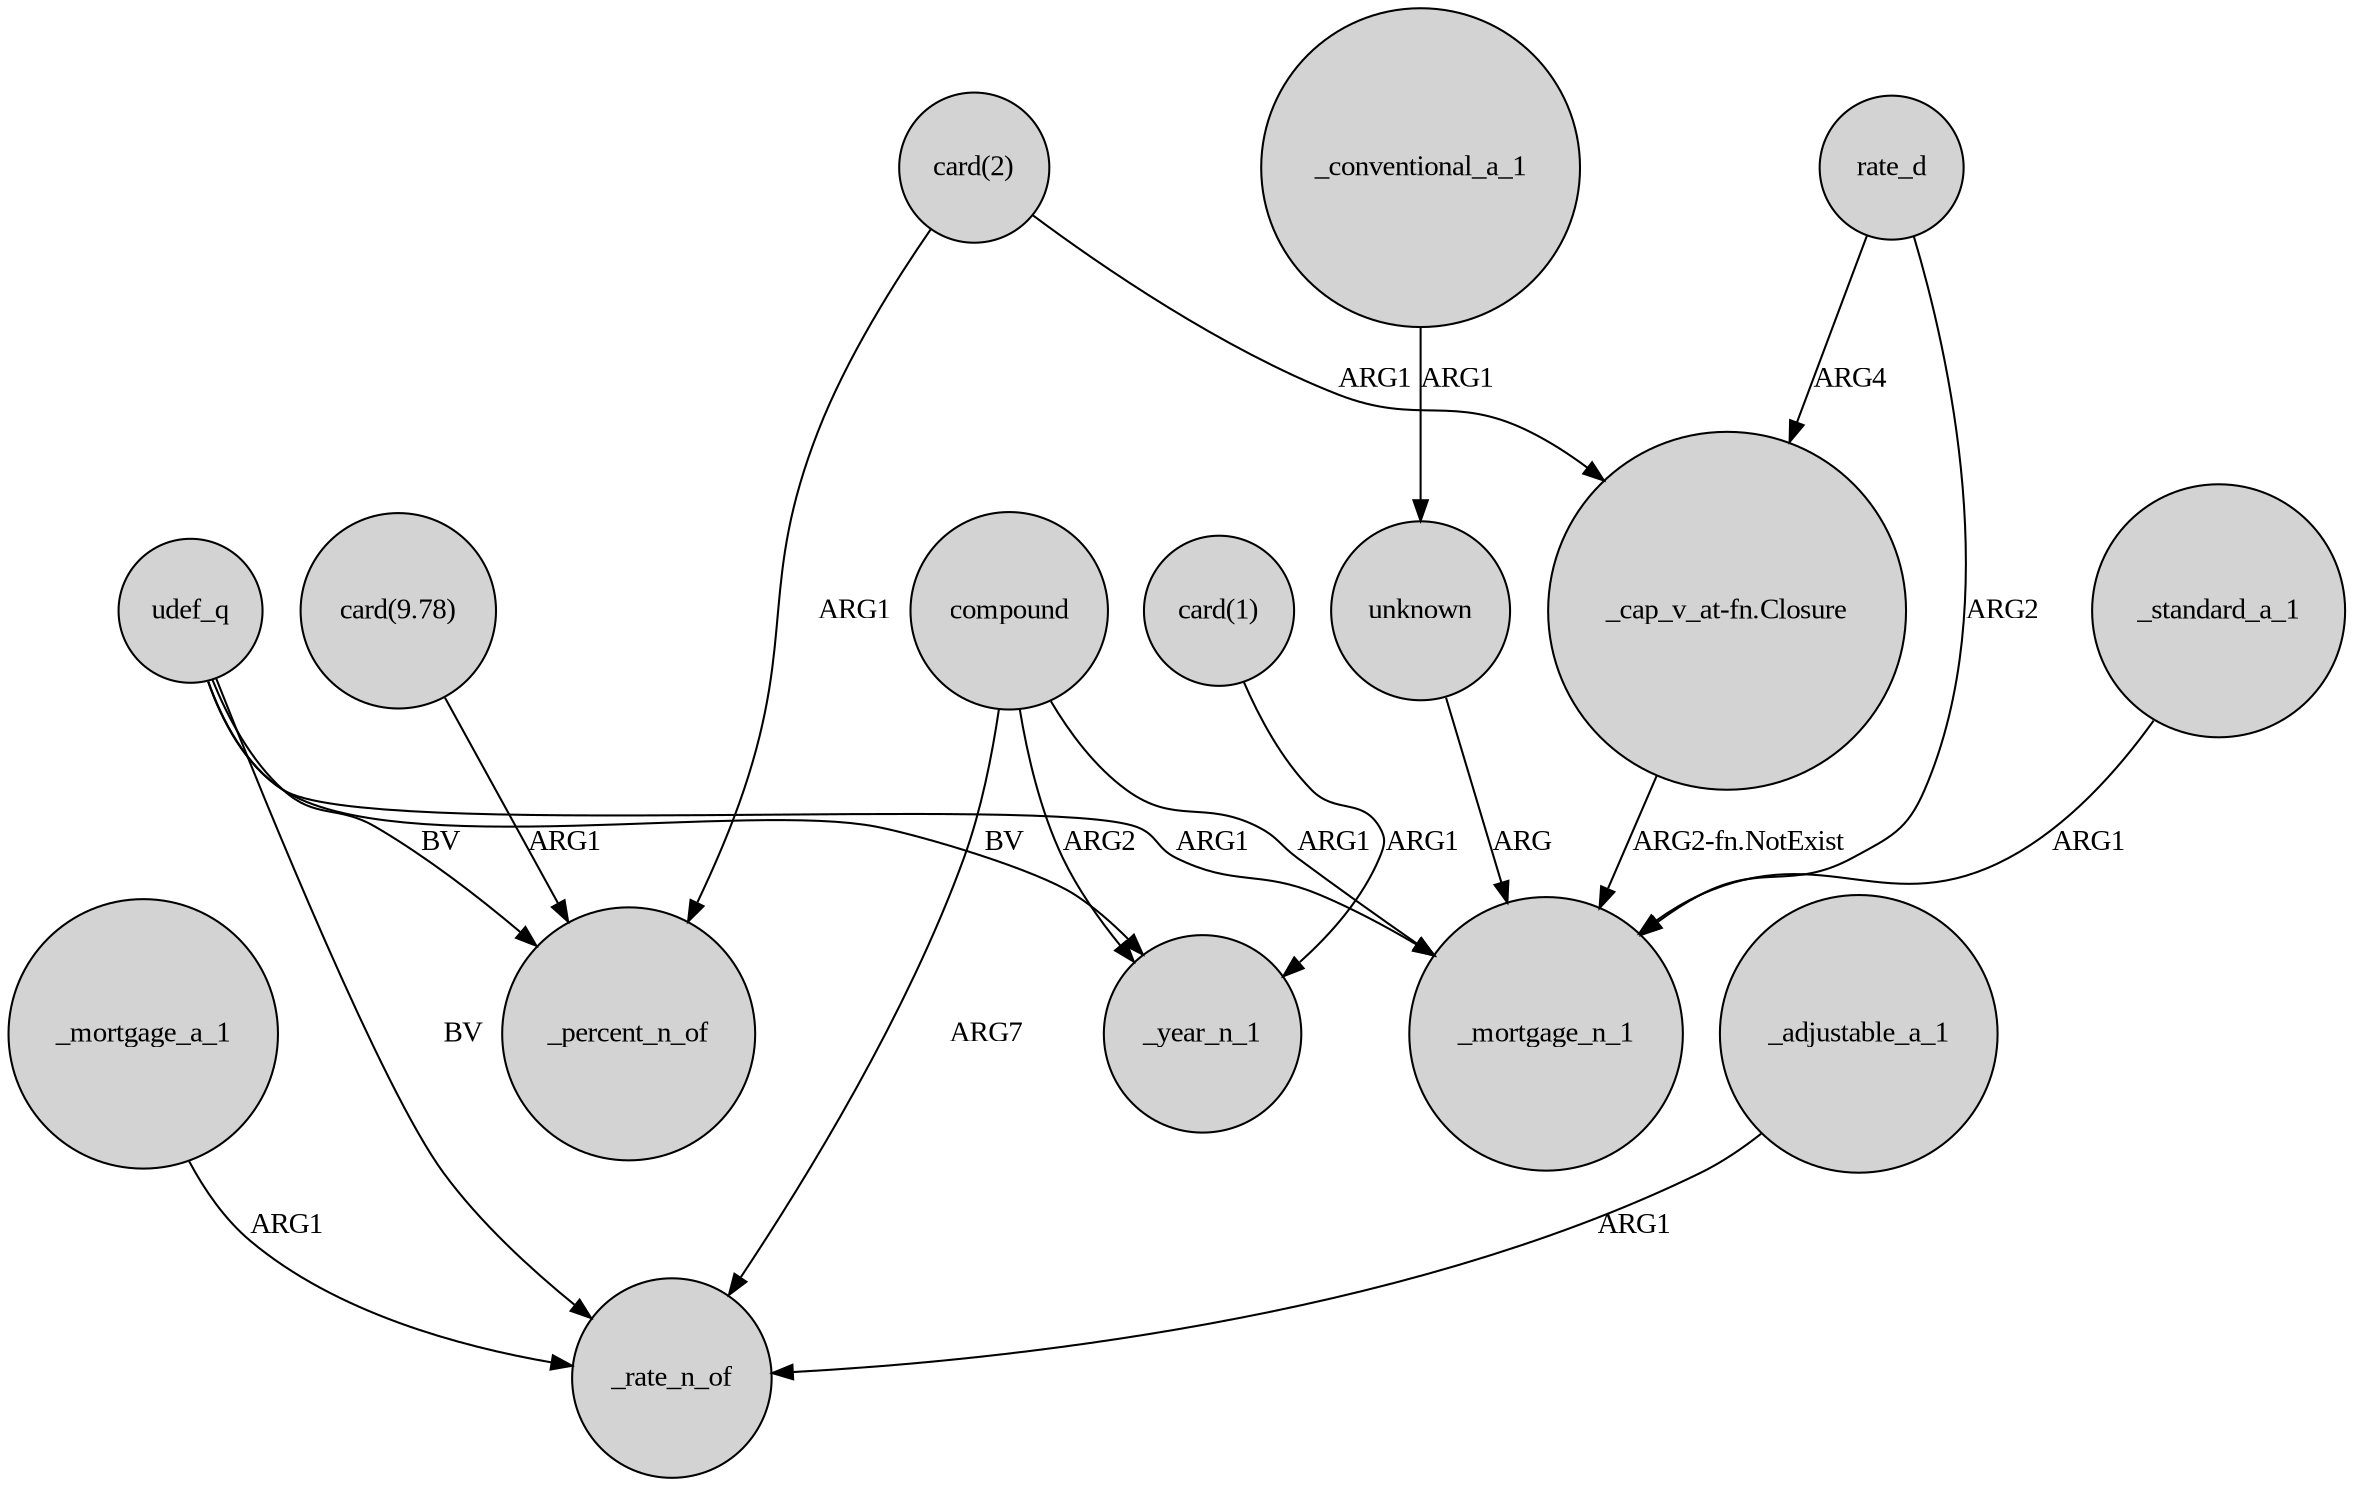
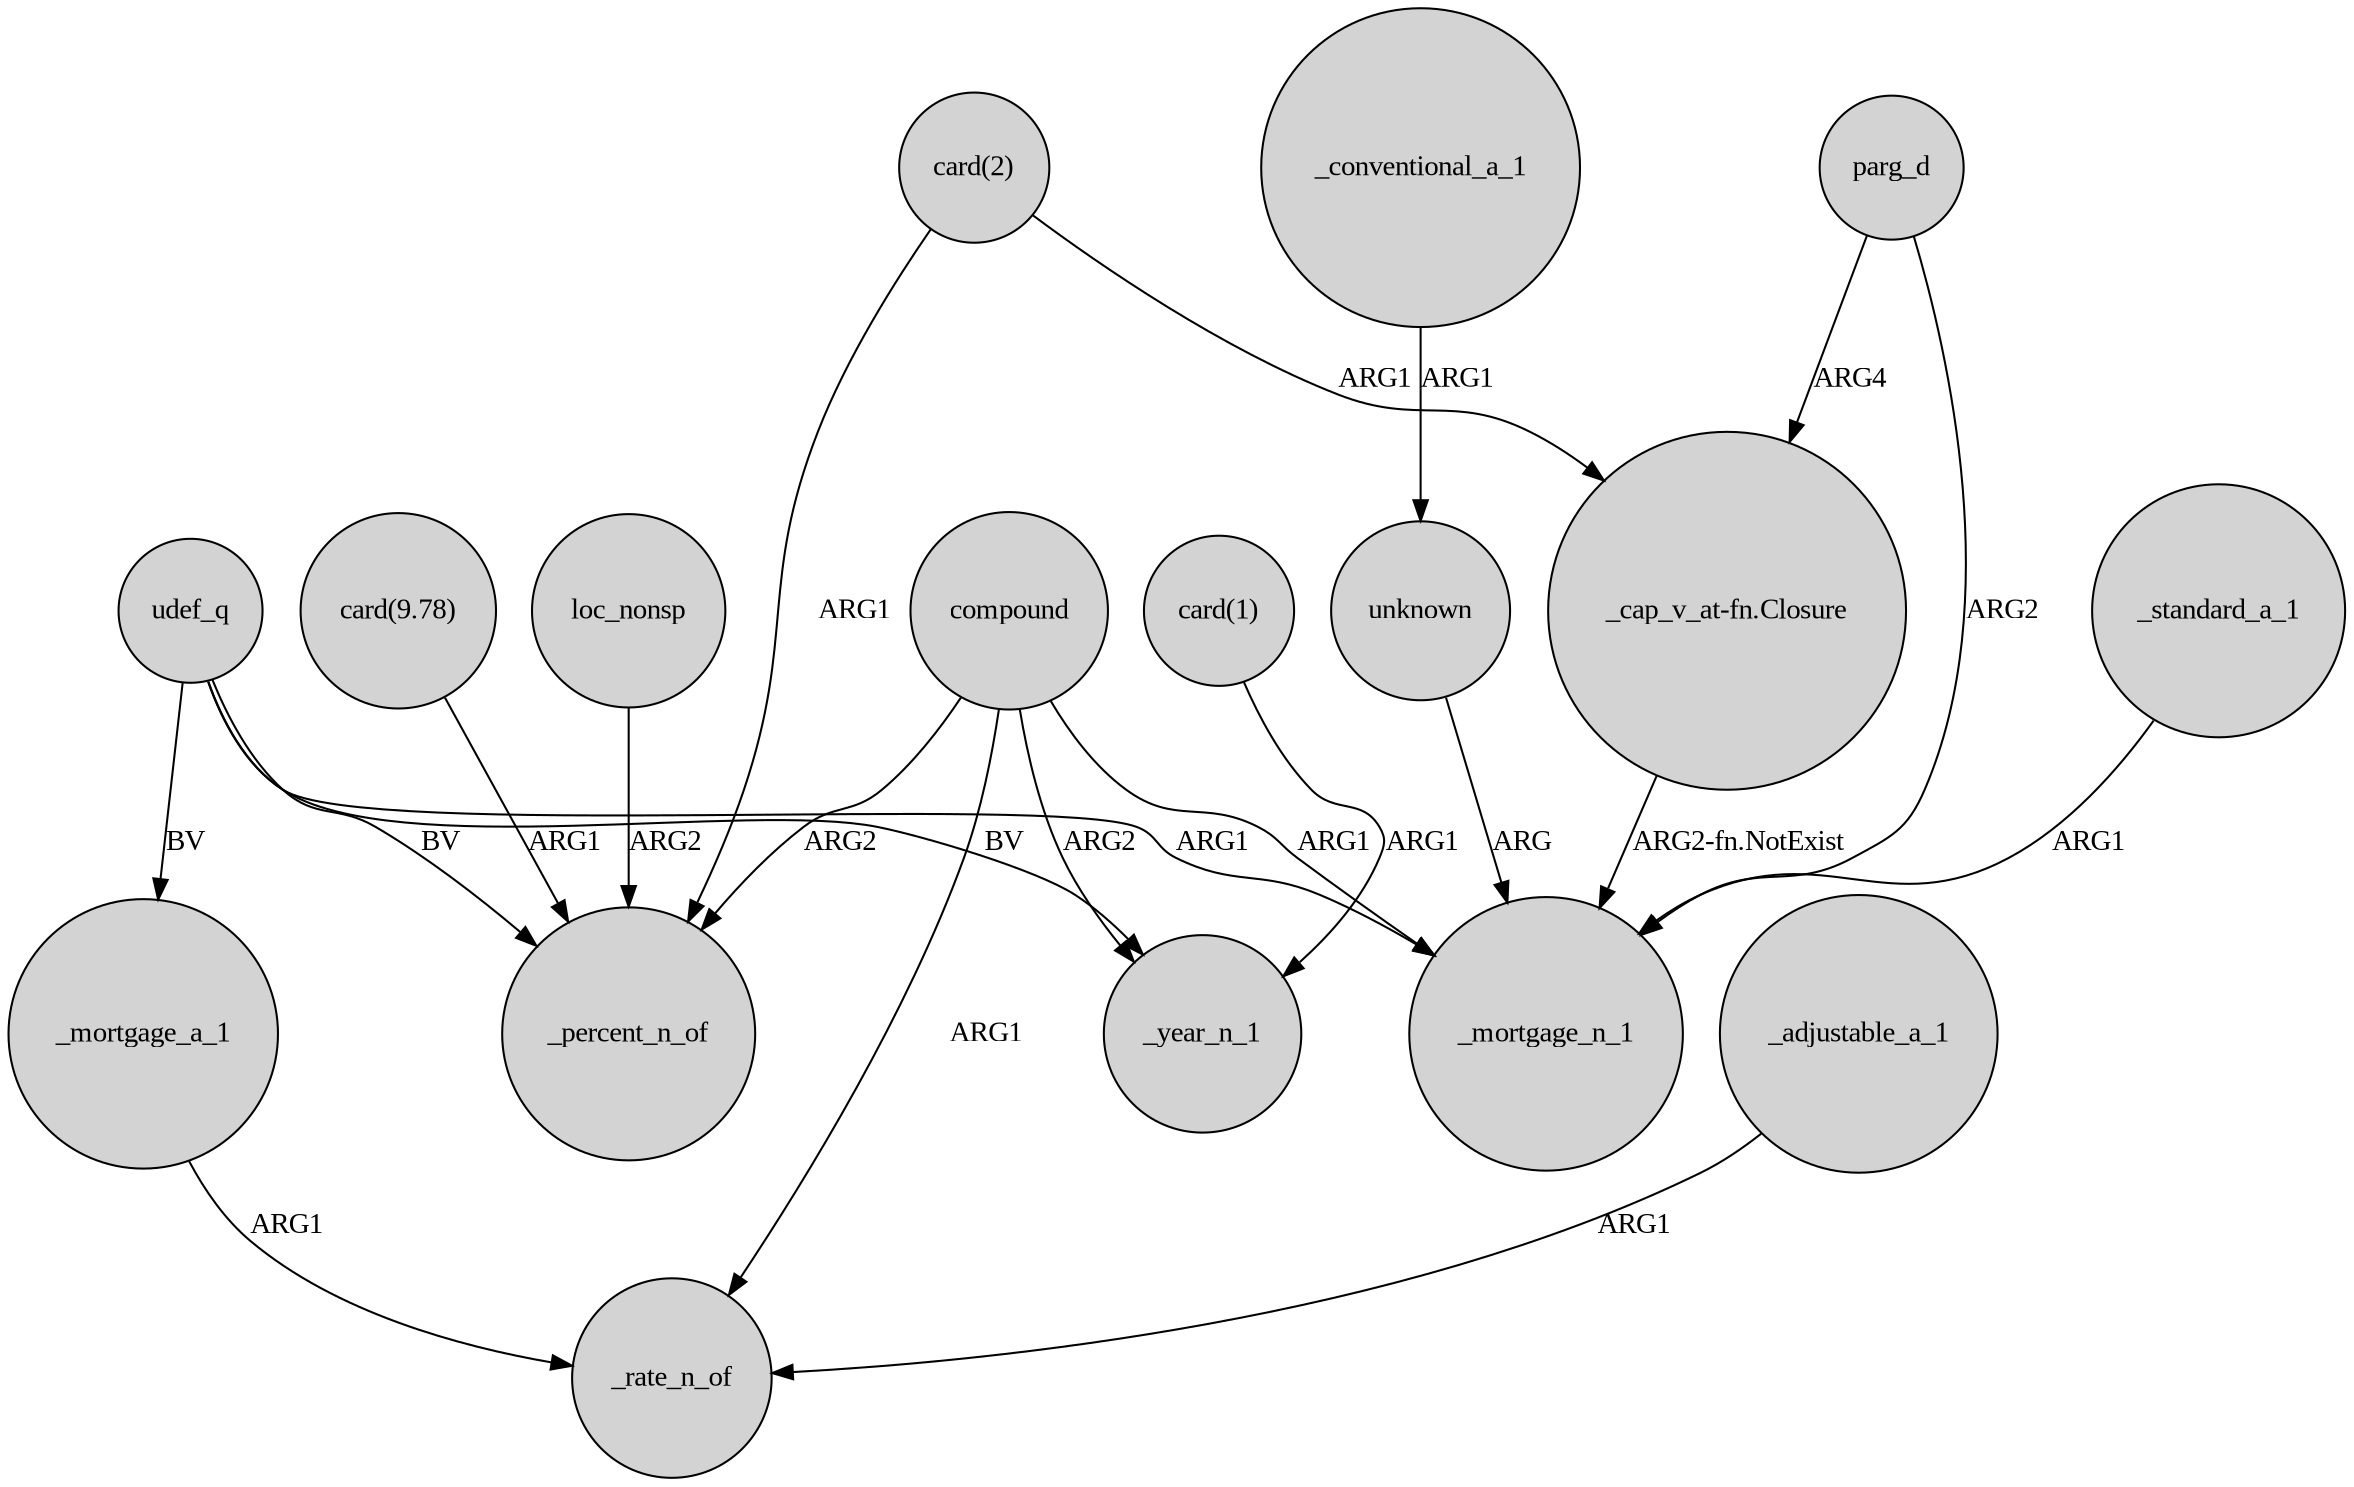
(1892, 168) -> (1892, 168)
none -> (629, 611)
none -> (865, 801)
(359, 1015) -> (172, 781)
(987, 1034) -> (987, 1034)
